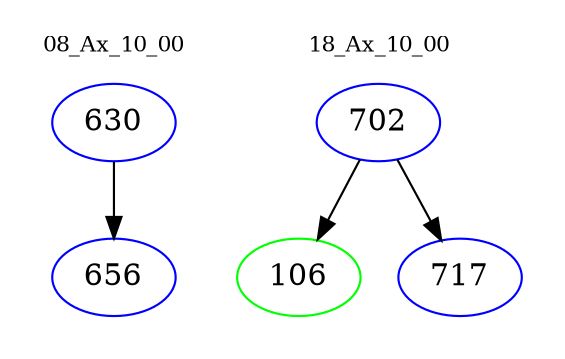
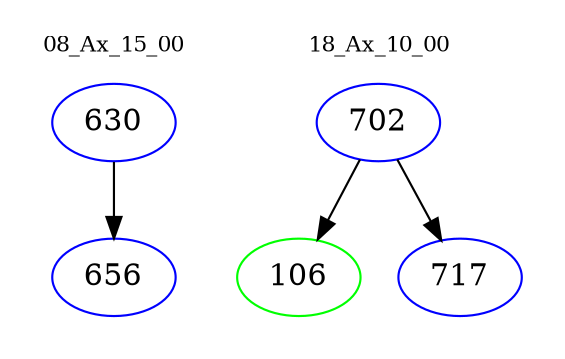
(114, 46) -> (114, 46)
